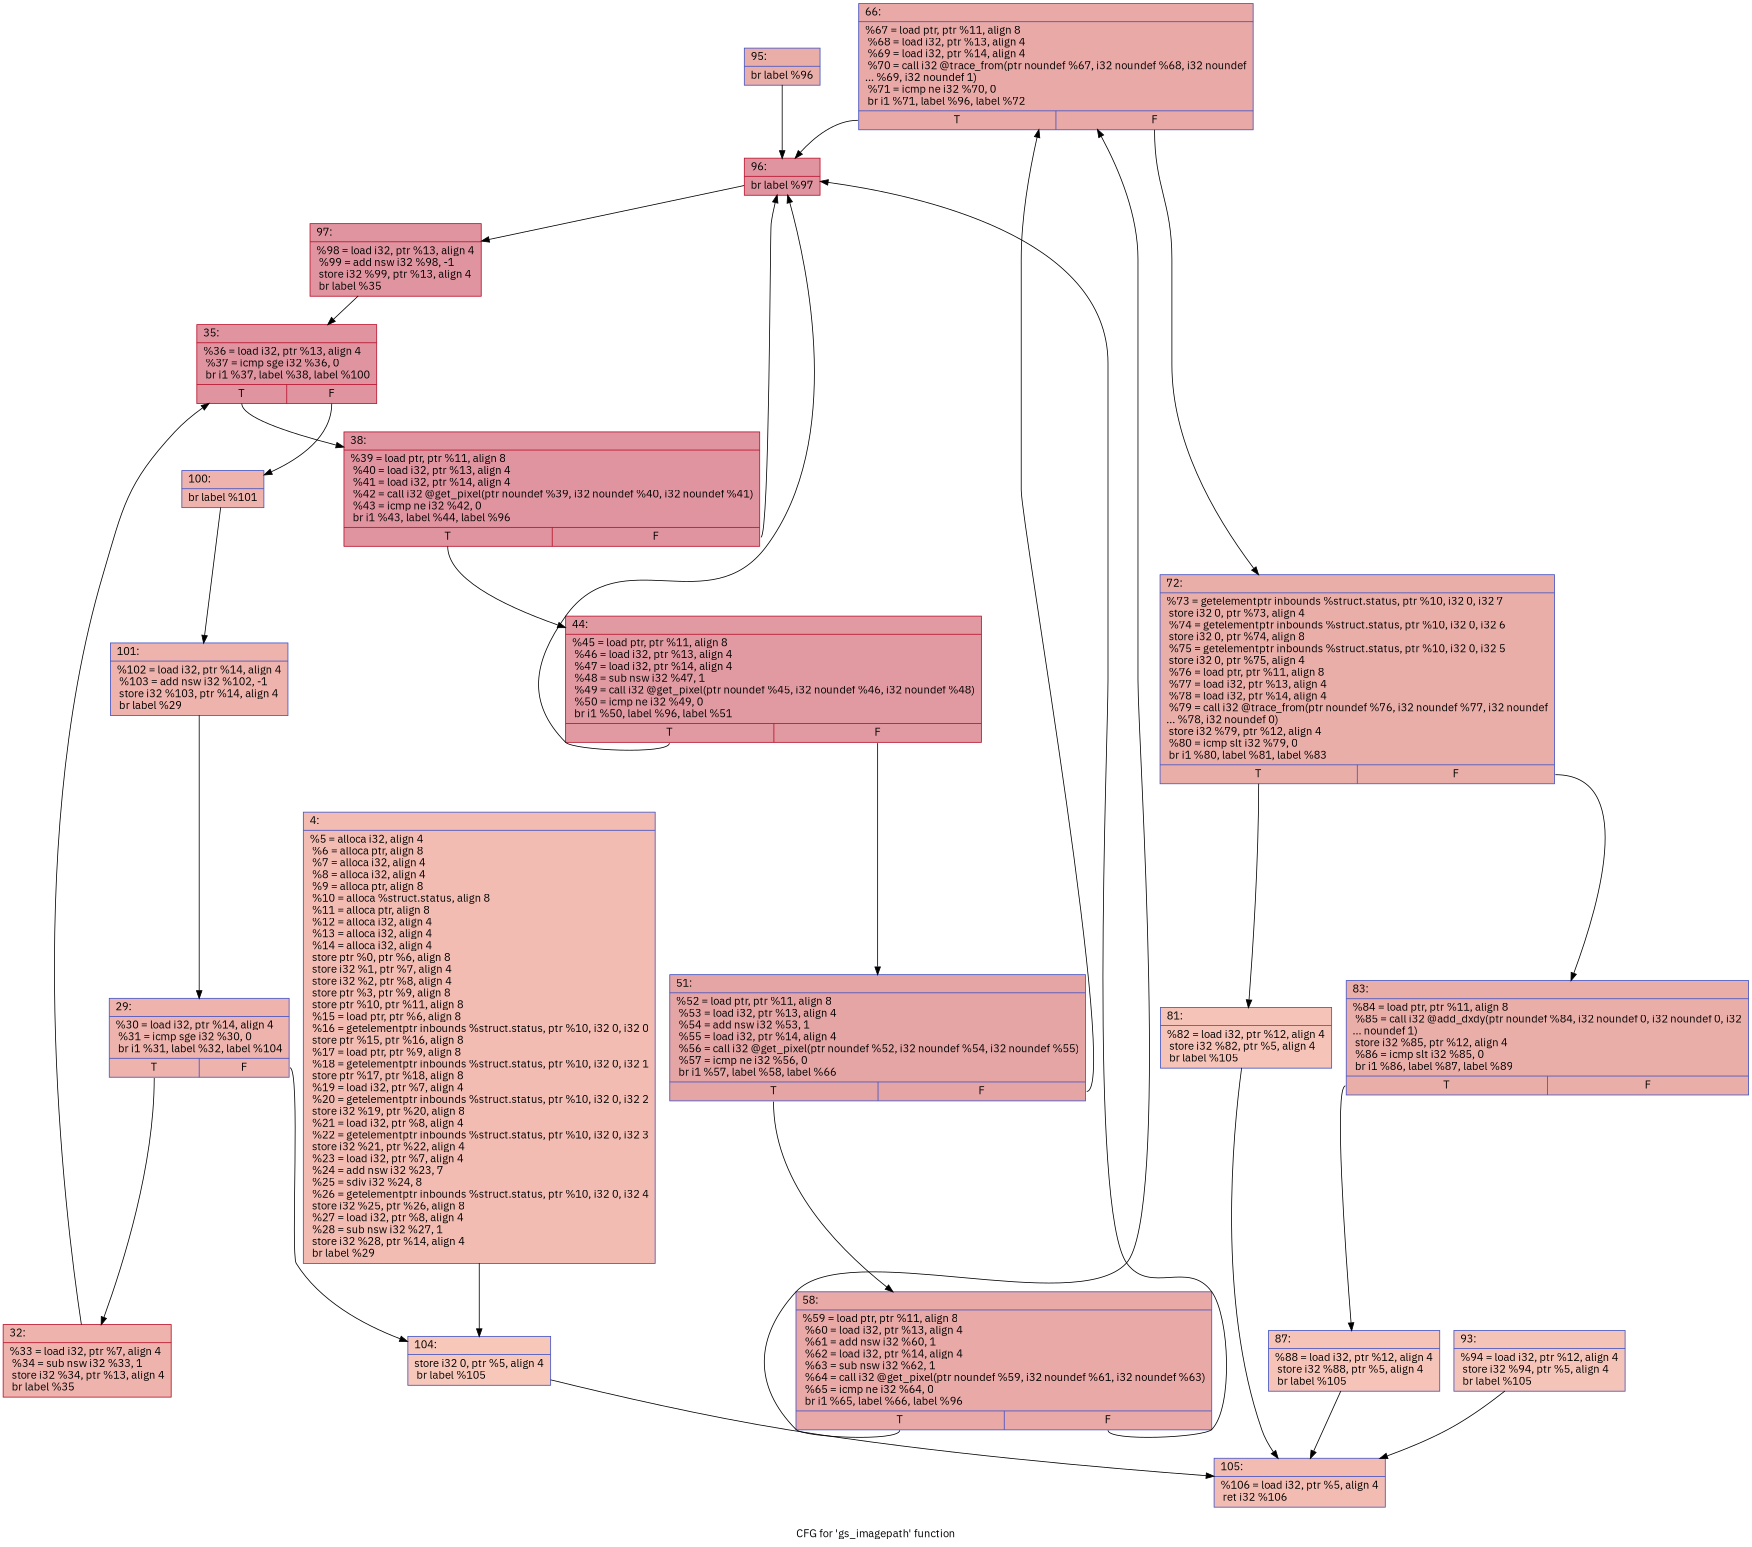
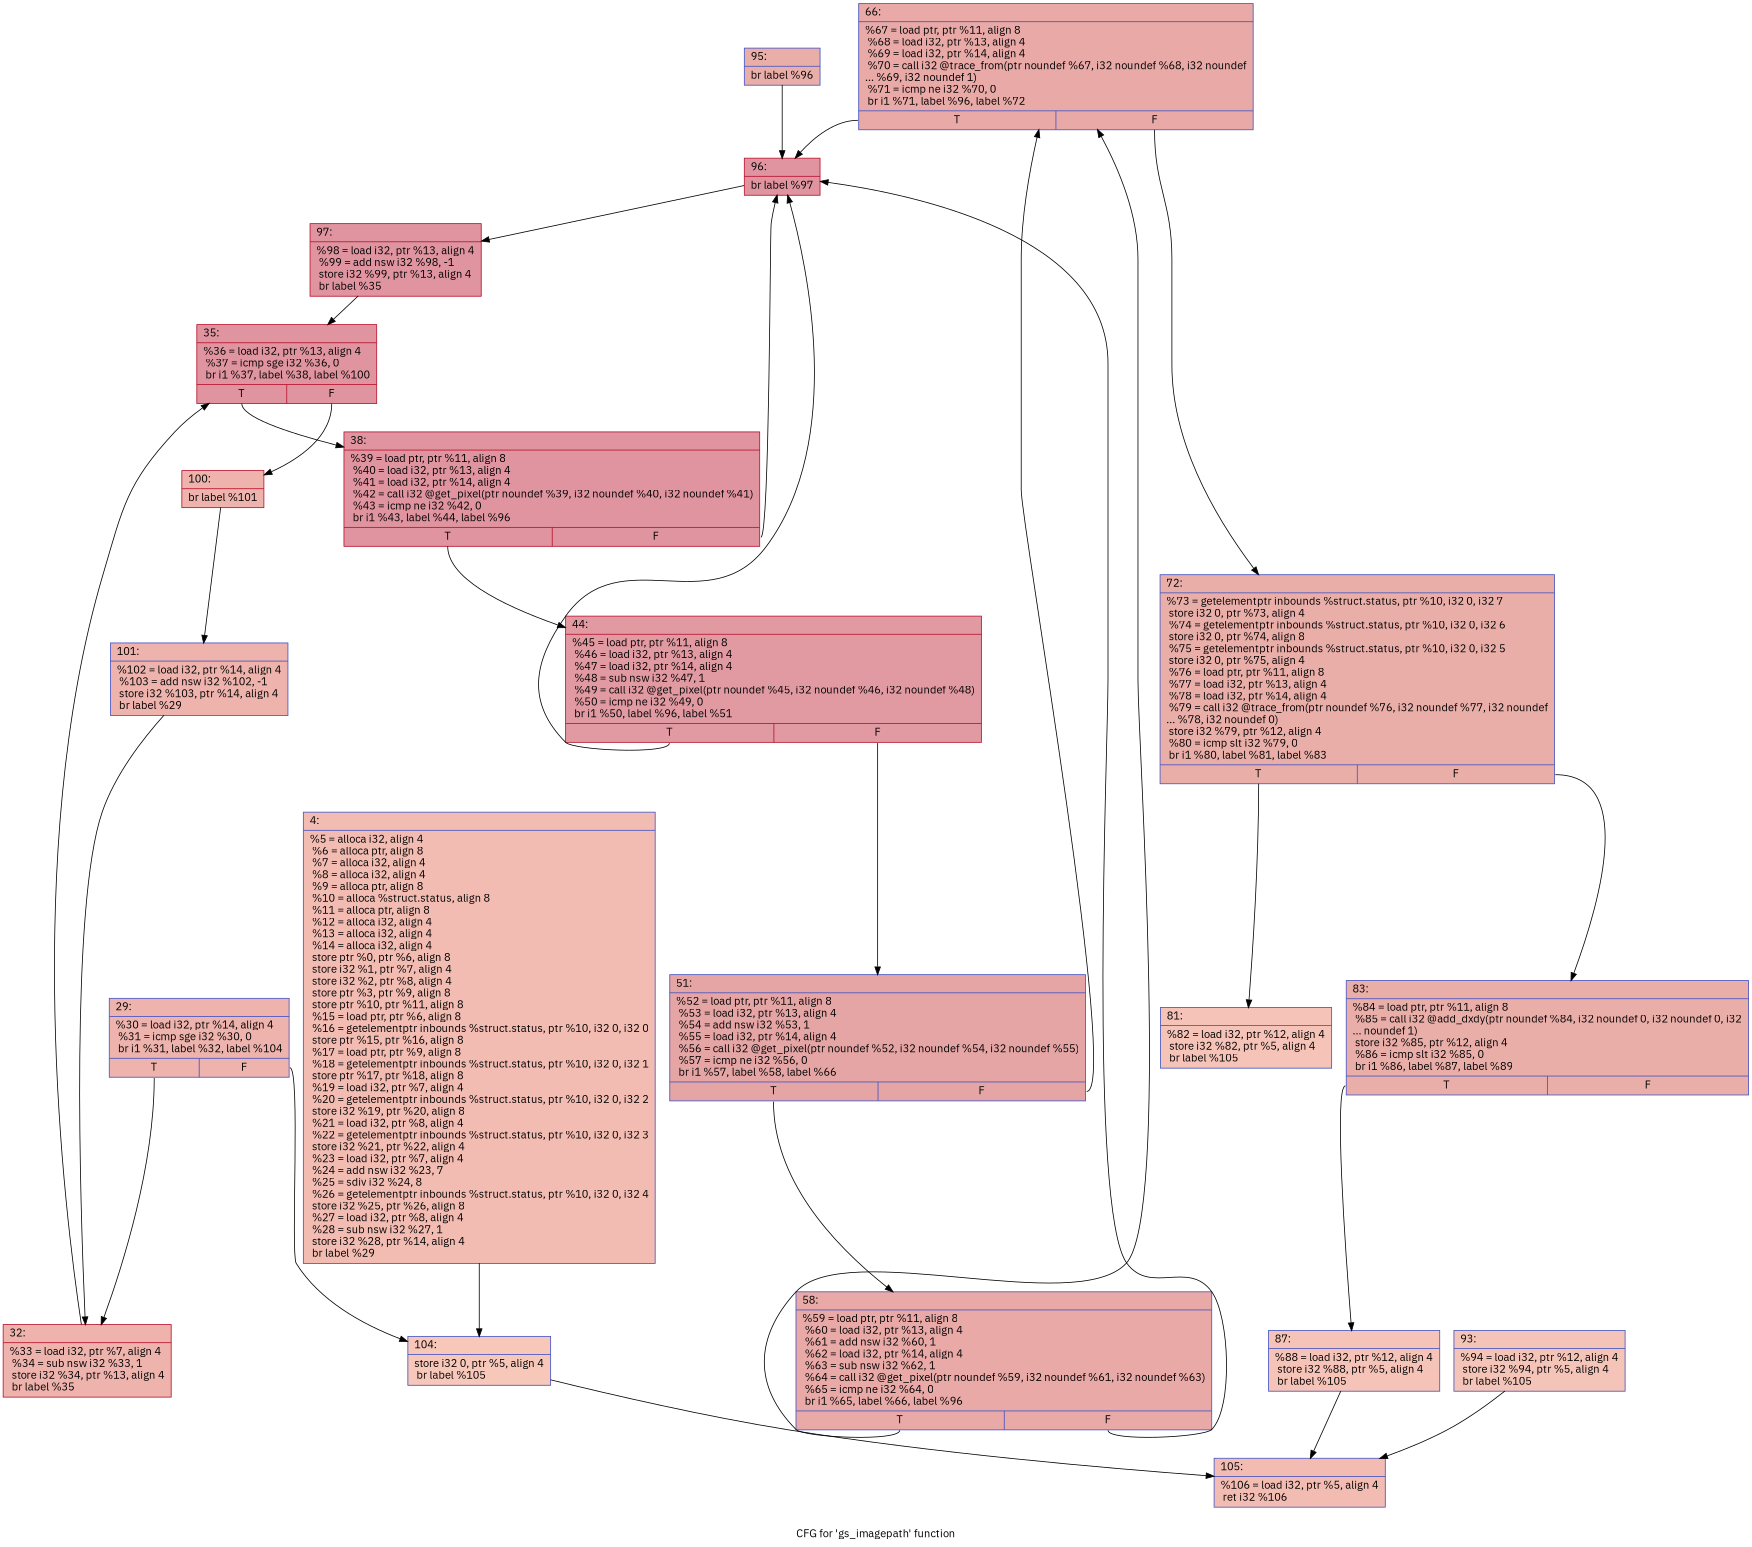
(223, 489) -> (223, 489)
(199, 853) -> (81, 1006)
(1233, 1263) -> none
